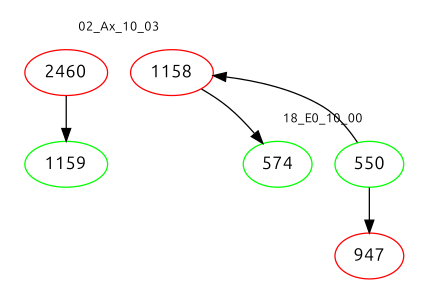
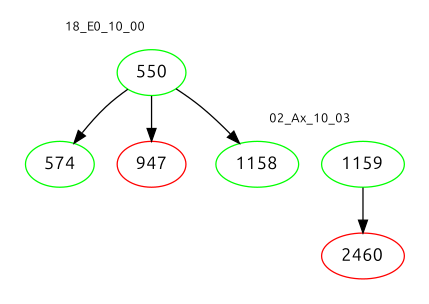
(172, 73) -> (257, 164)
(66, 112) -> (363, 204)
(241, 119) -> (103, 109)
